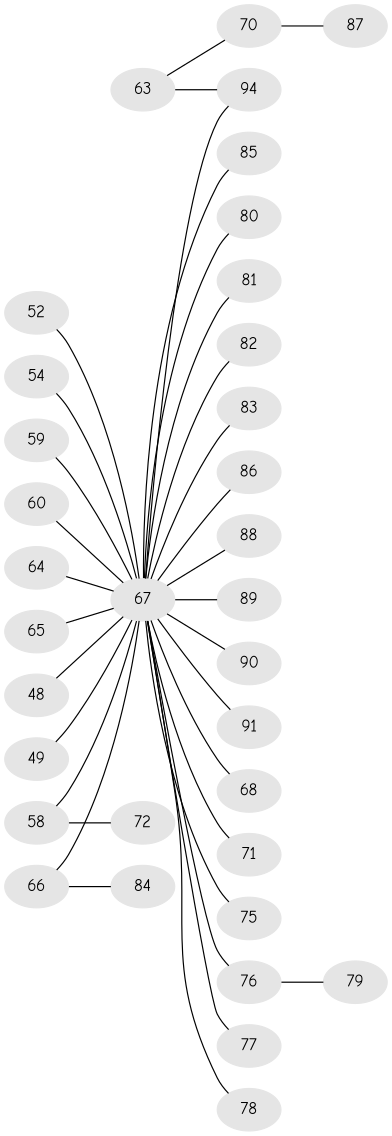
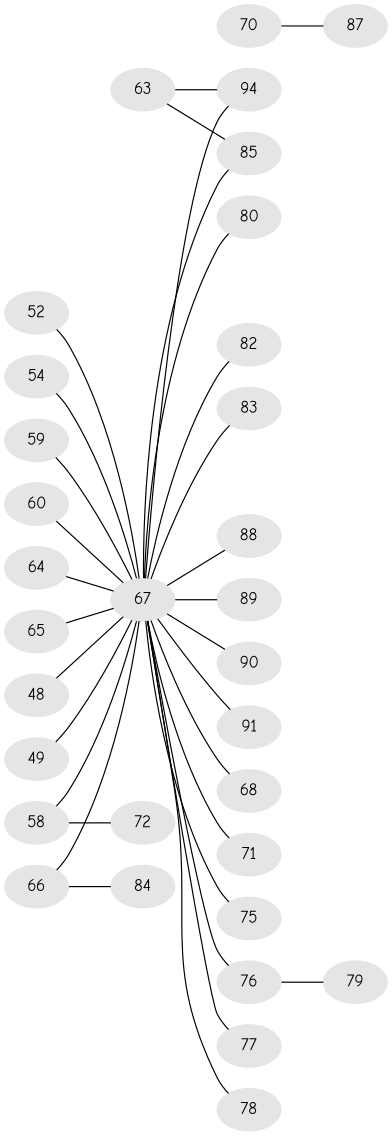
(196, 58) -> (196, 122)
(249, 281) -> none
(249, 472) -> none
